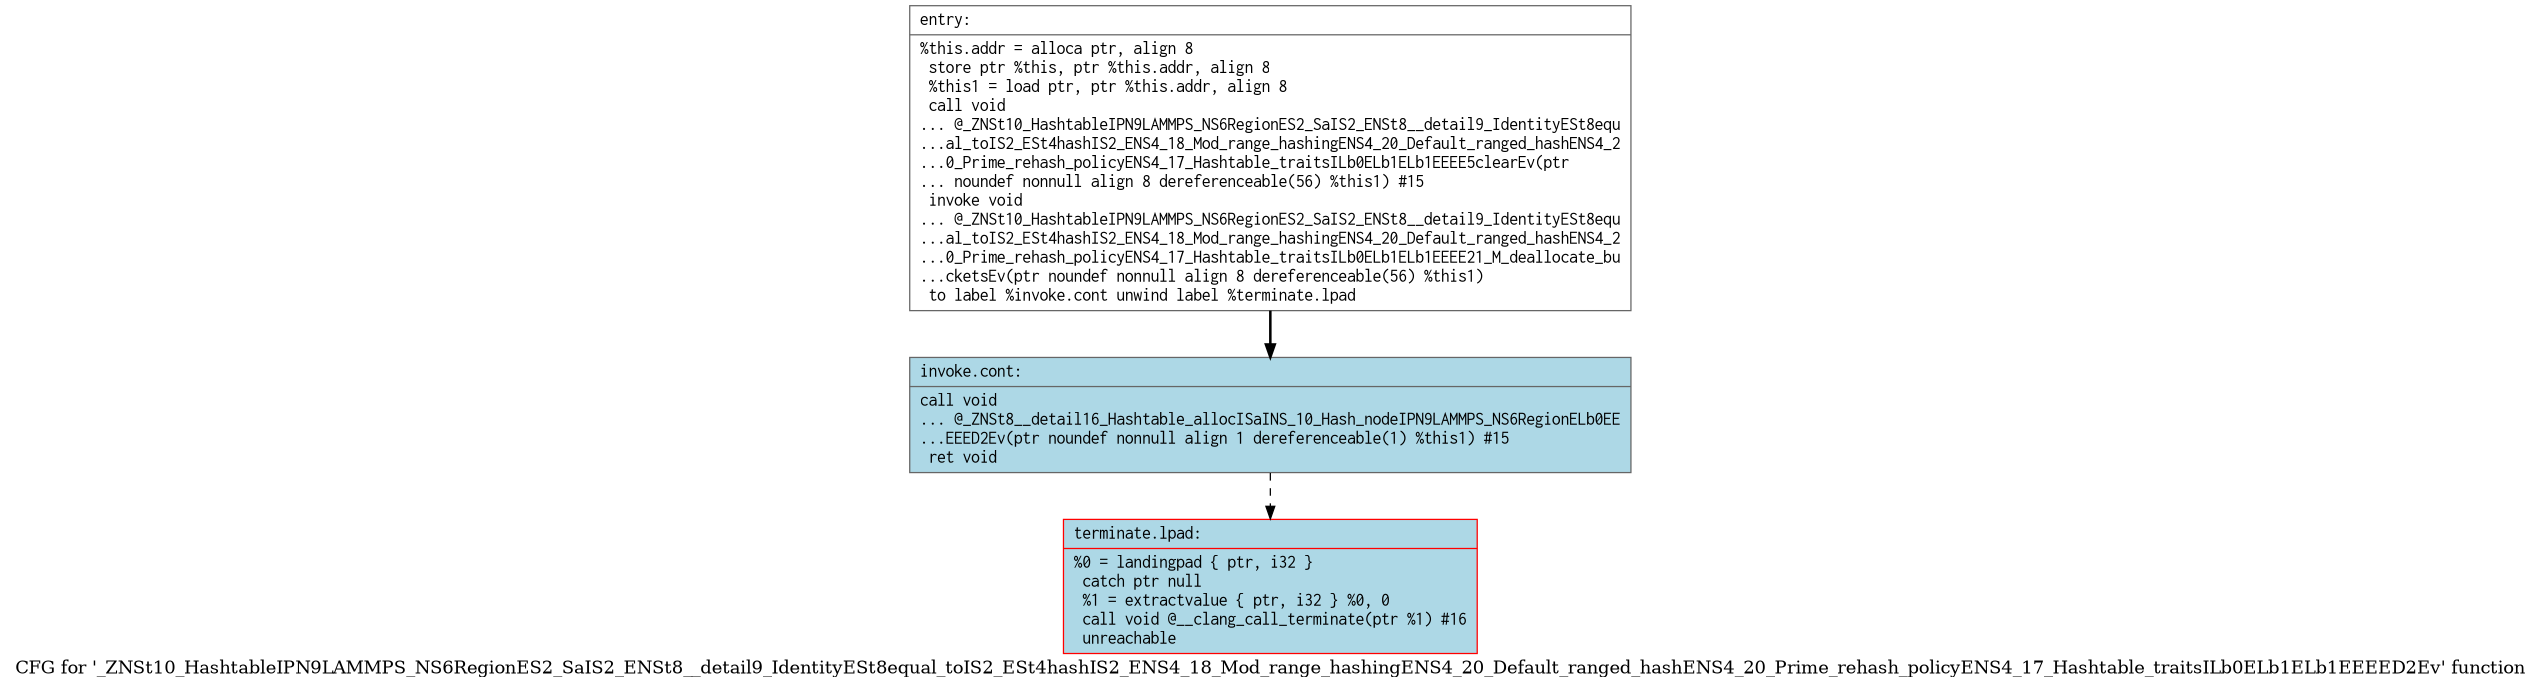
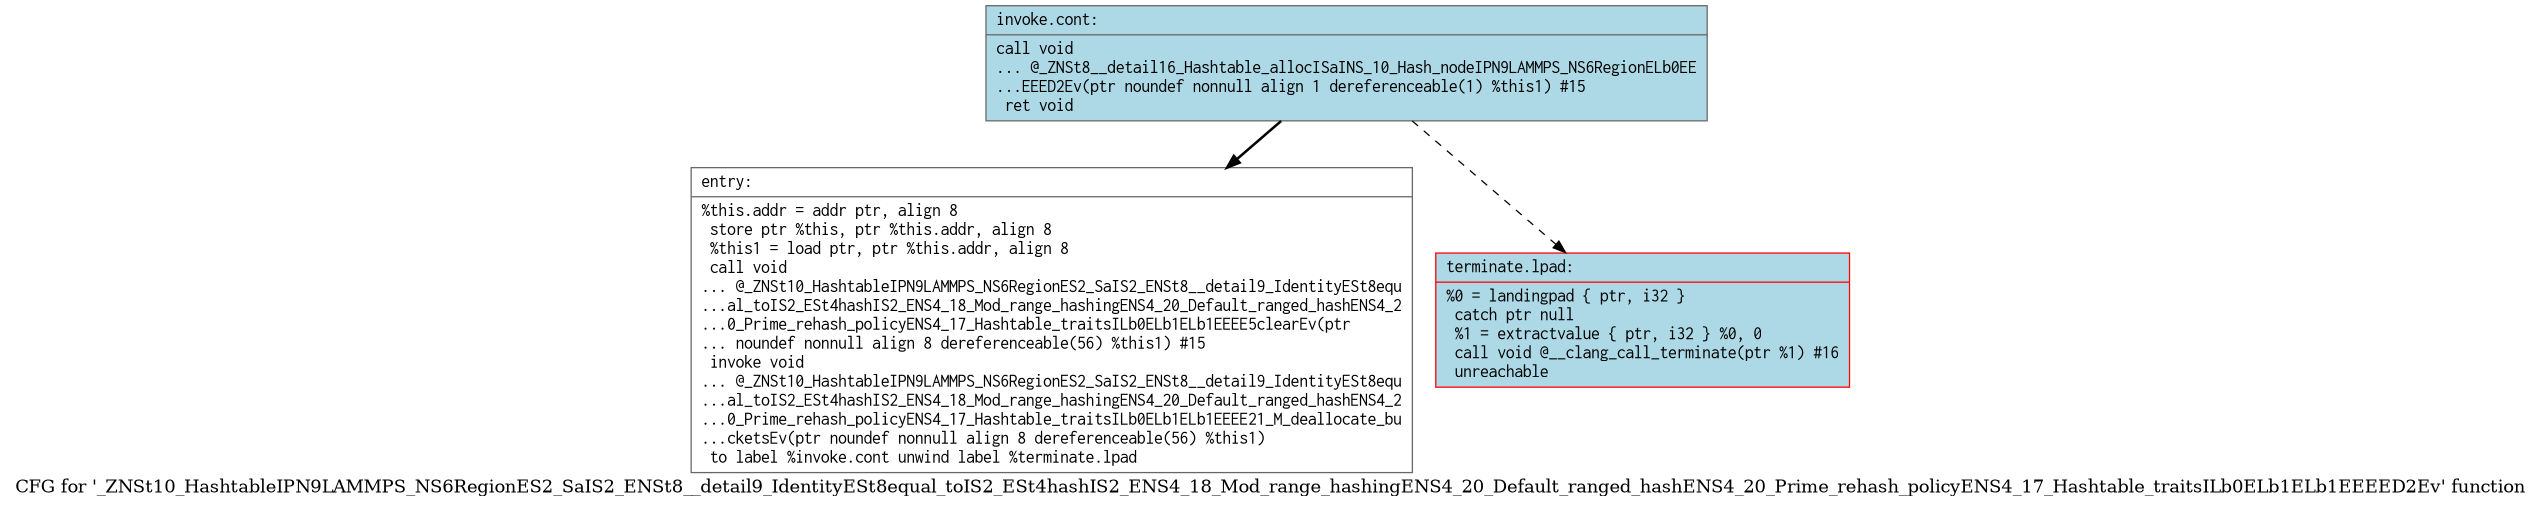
(1057, 49) -> (830, 211)
(1270, 328) -> (1259, 140)
